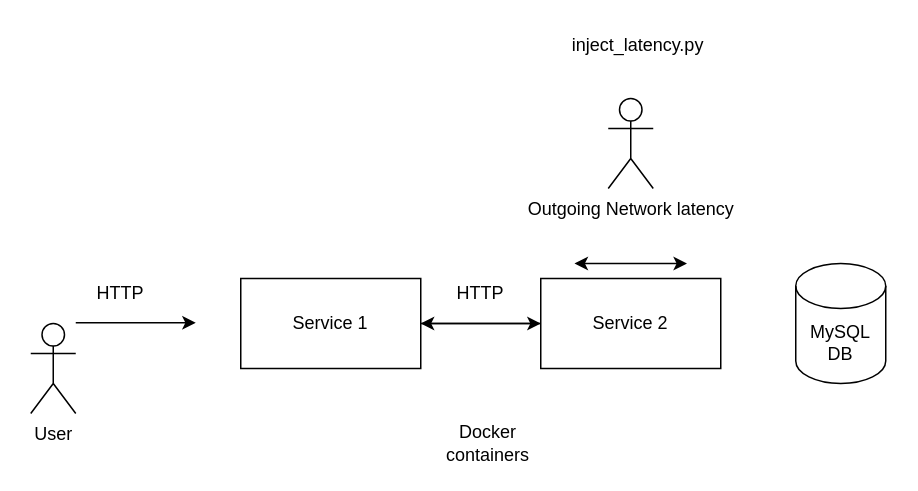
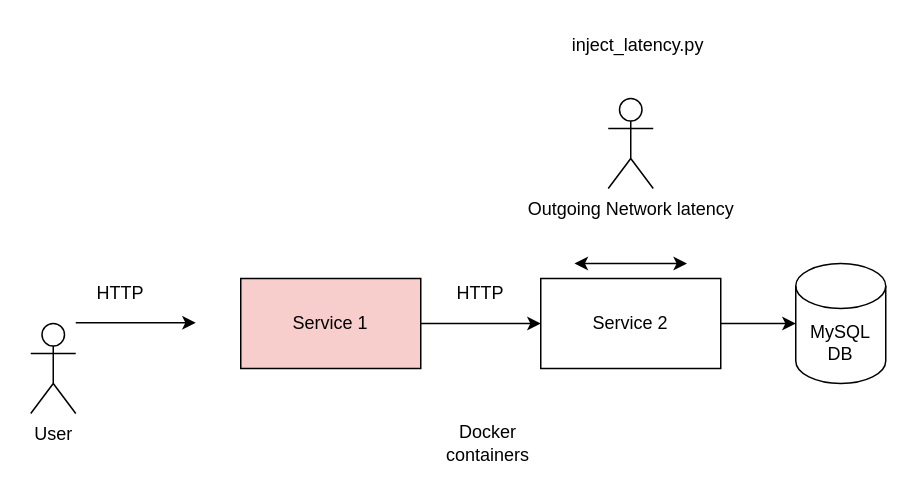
(331, 323) -> (331, 323)
(539, 323) -> (753, 323)
